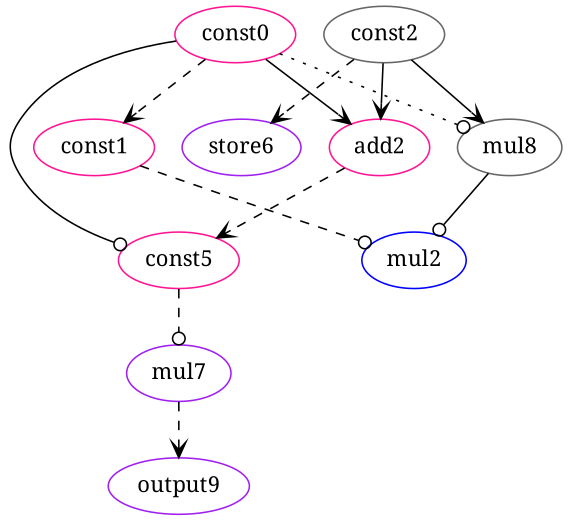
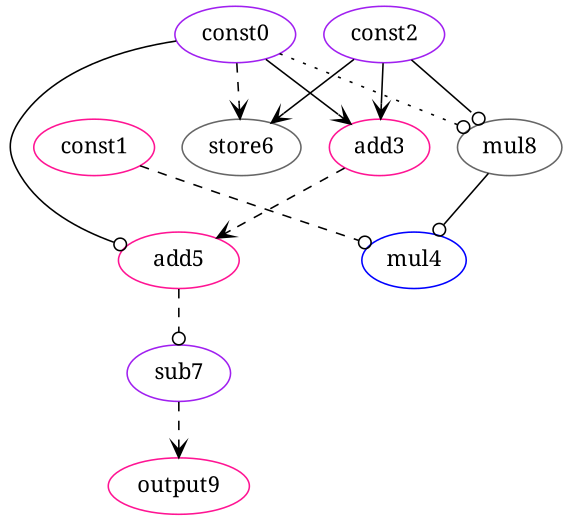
(235, 34) -> (235, 34)
(384, 34) -> (384, 34)
(171, 86) -> (238, 83)
(319, 86) -> (319, 86)
(441, 86) -> (441, 86)
(242, 147) -> (242, 147)
(380, 147) -> (380, 147)
(179, 260) -> (179, 260)
(414, 260) -> (414, 260)
(179, 373) -> (179, 373)
(179, 486) -> (179, 486)
